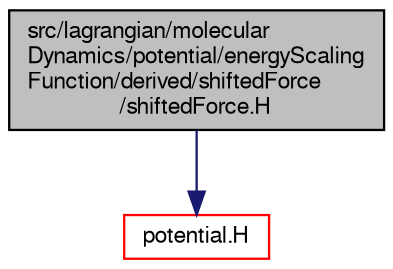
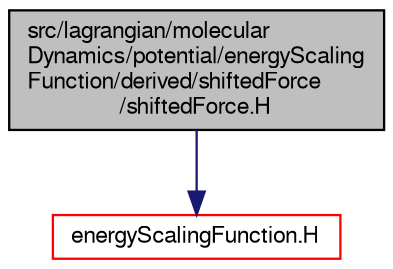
(197, 237) -> (197, 237)
